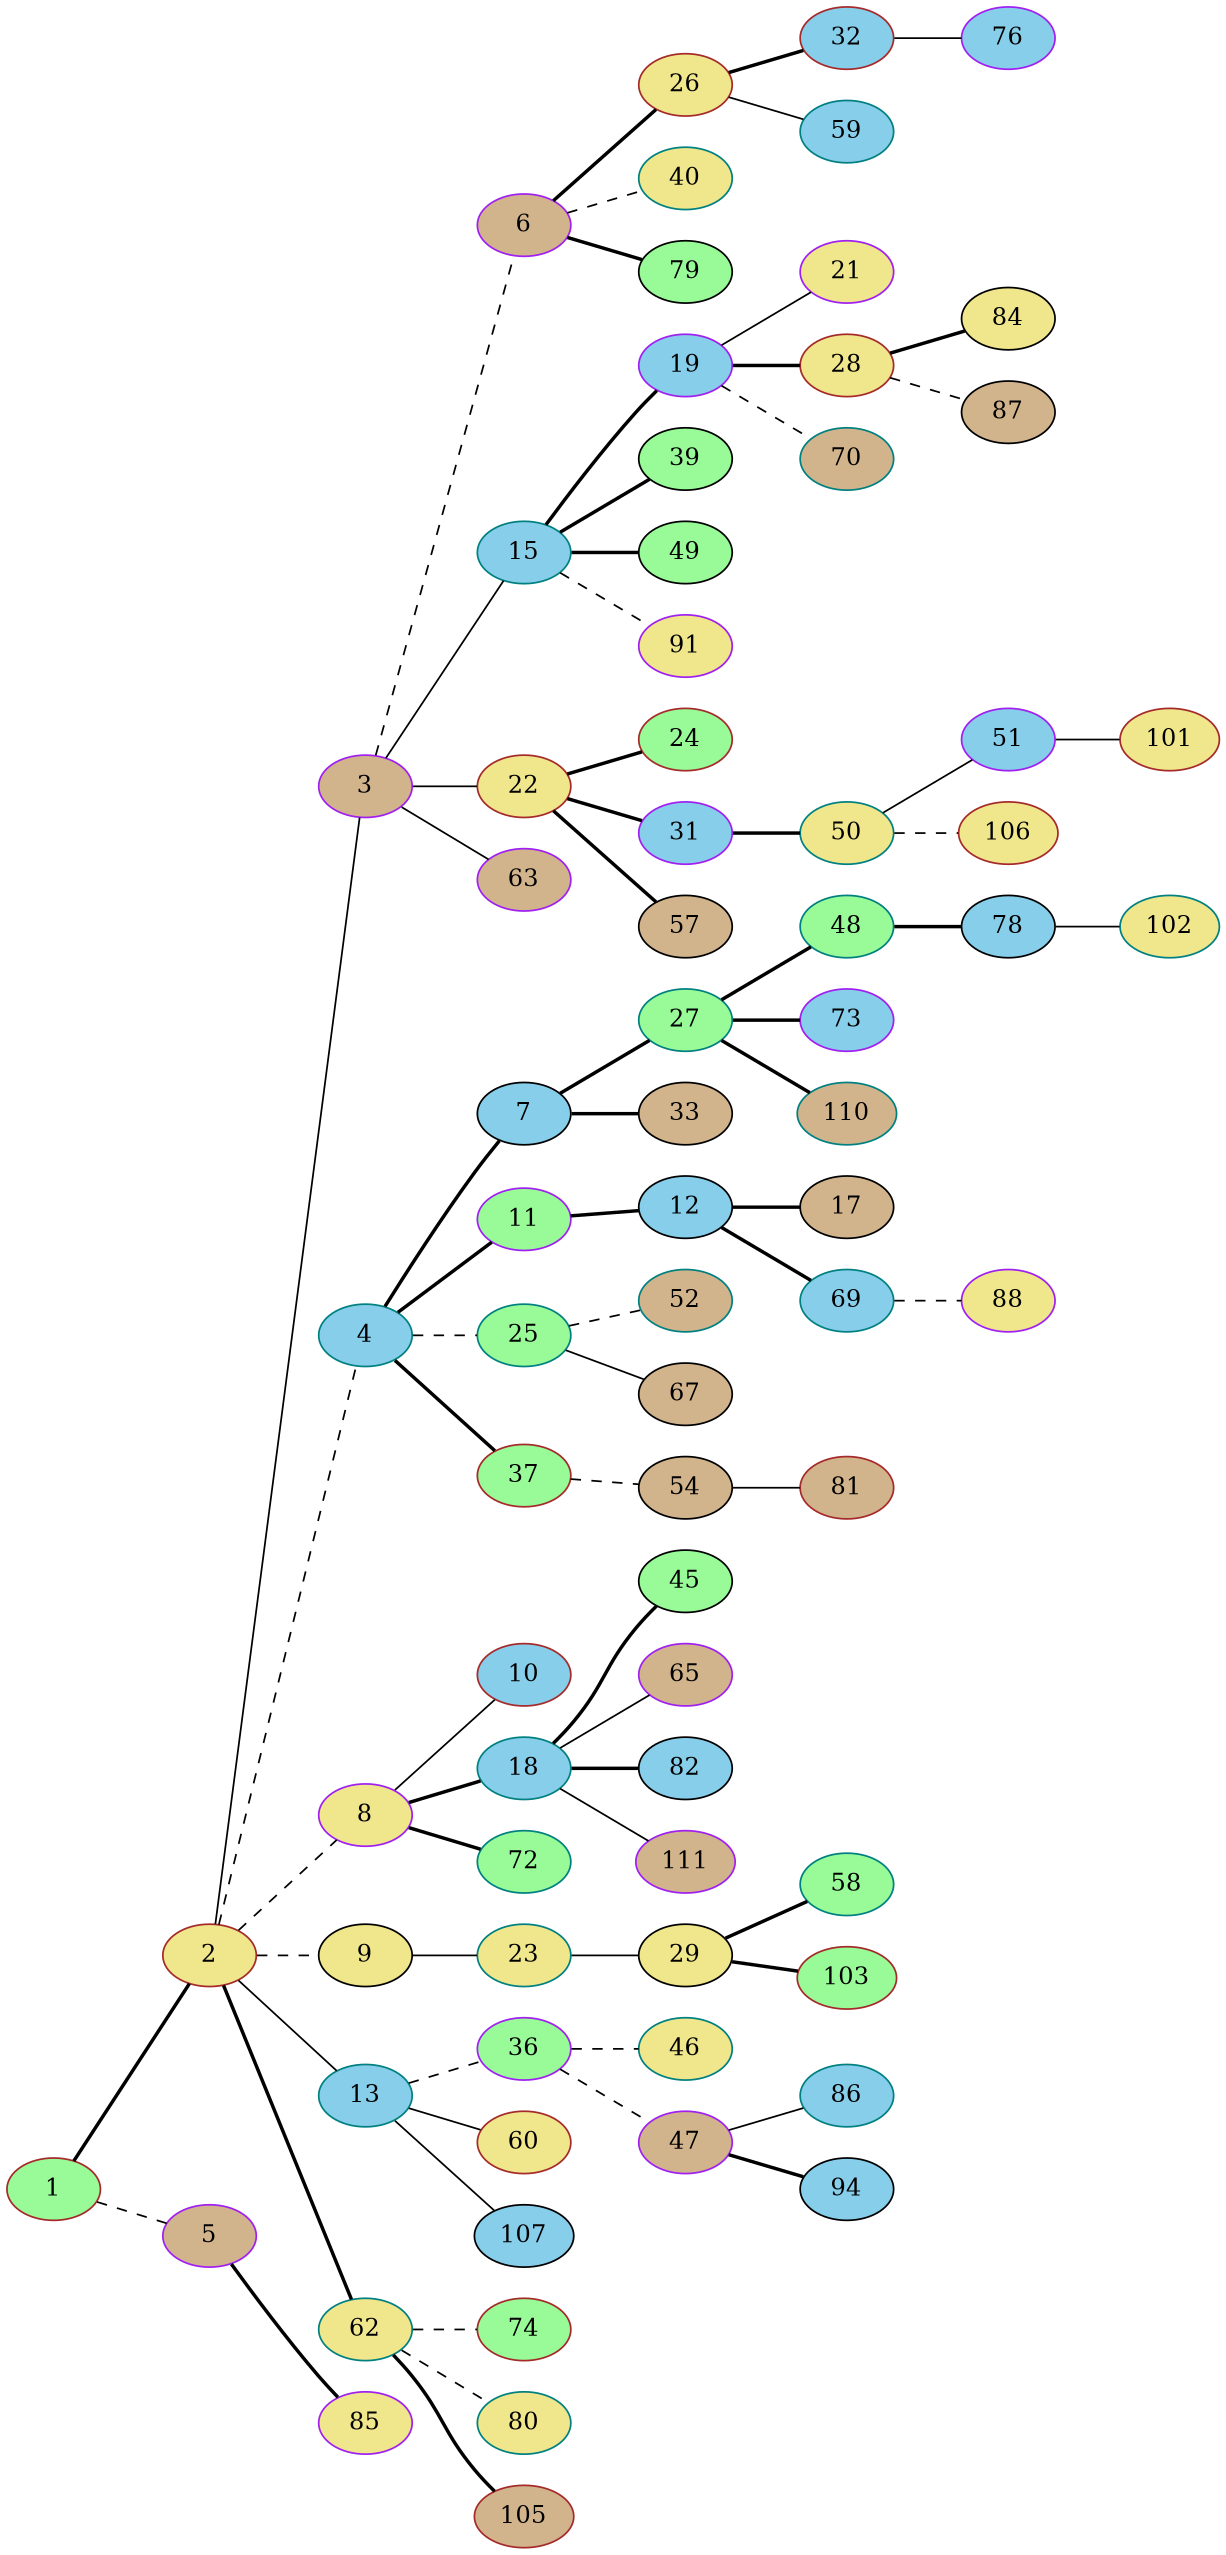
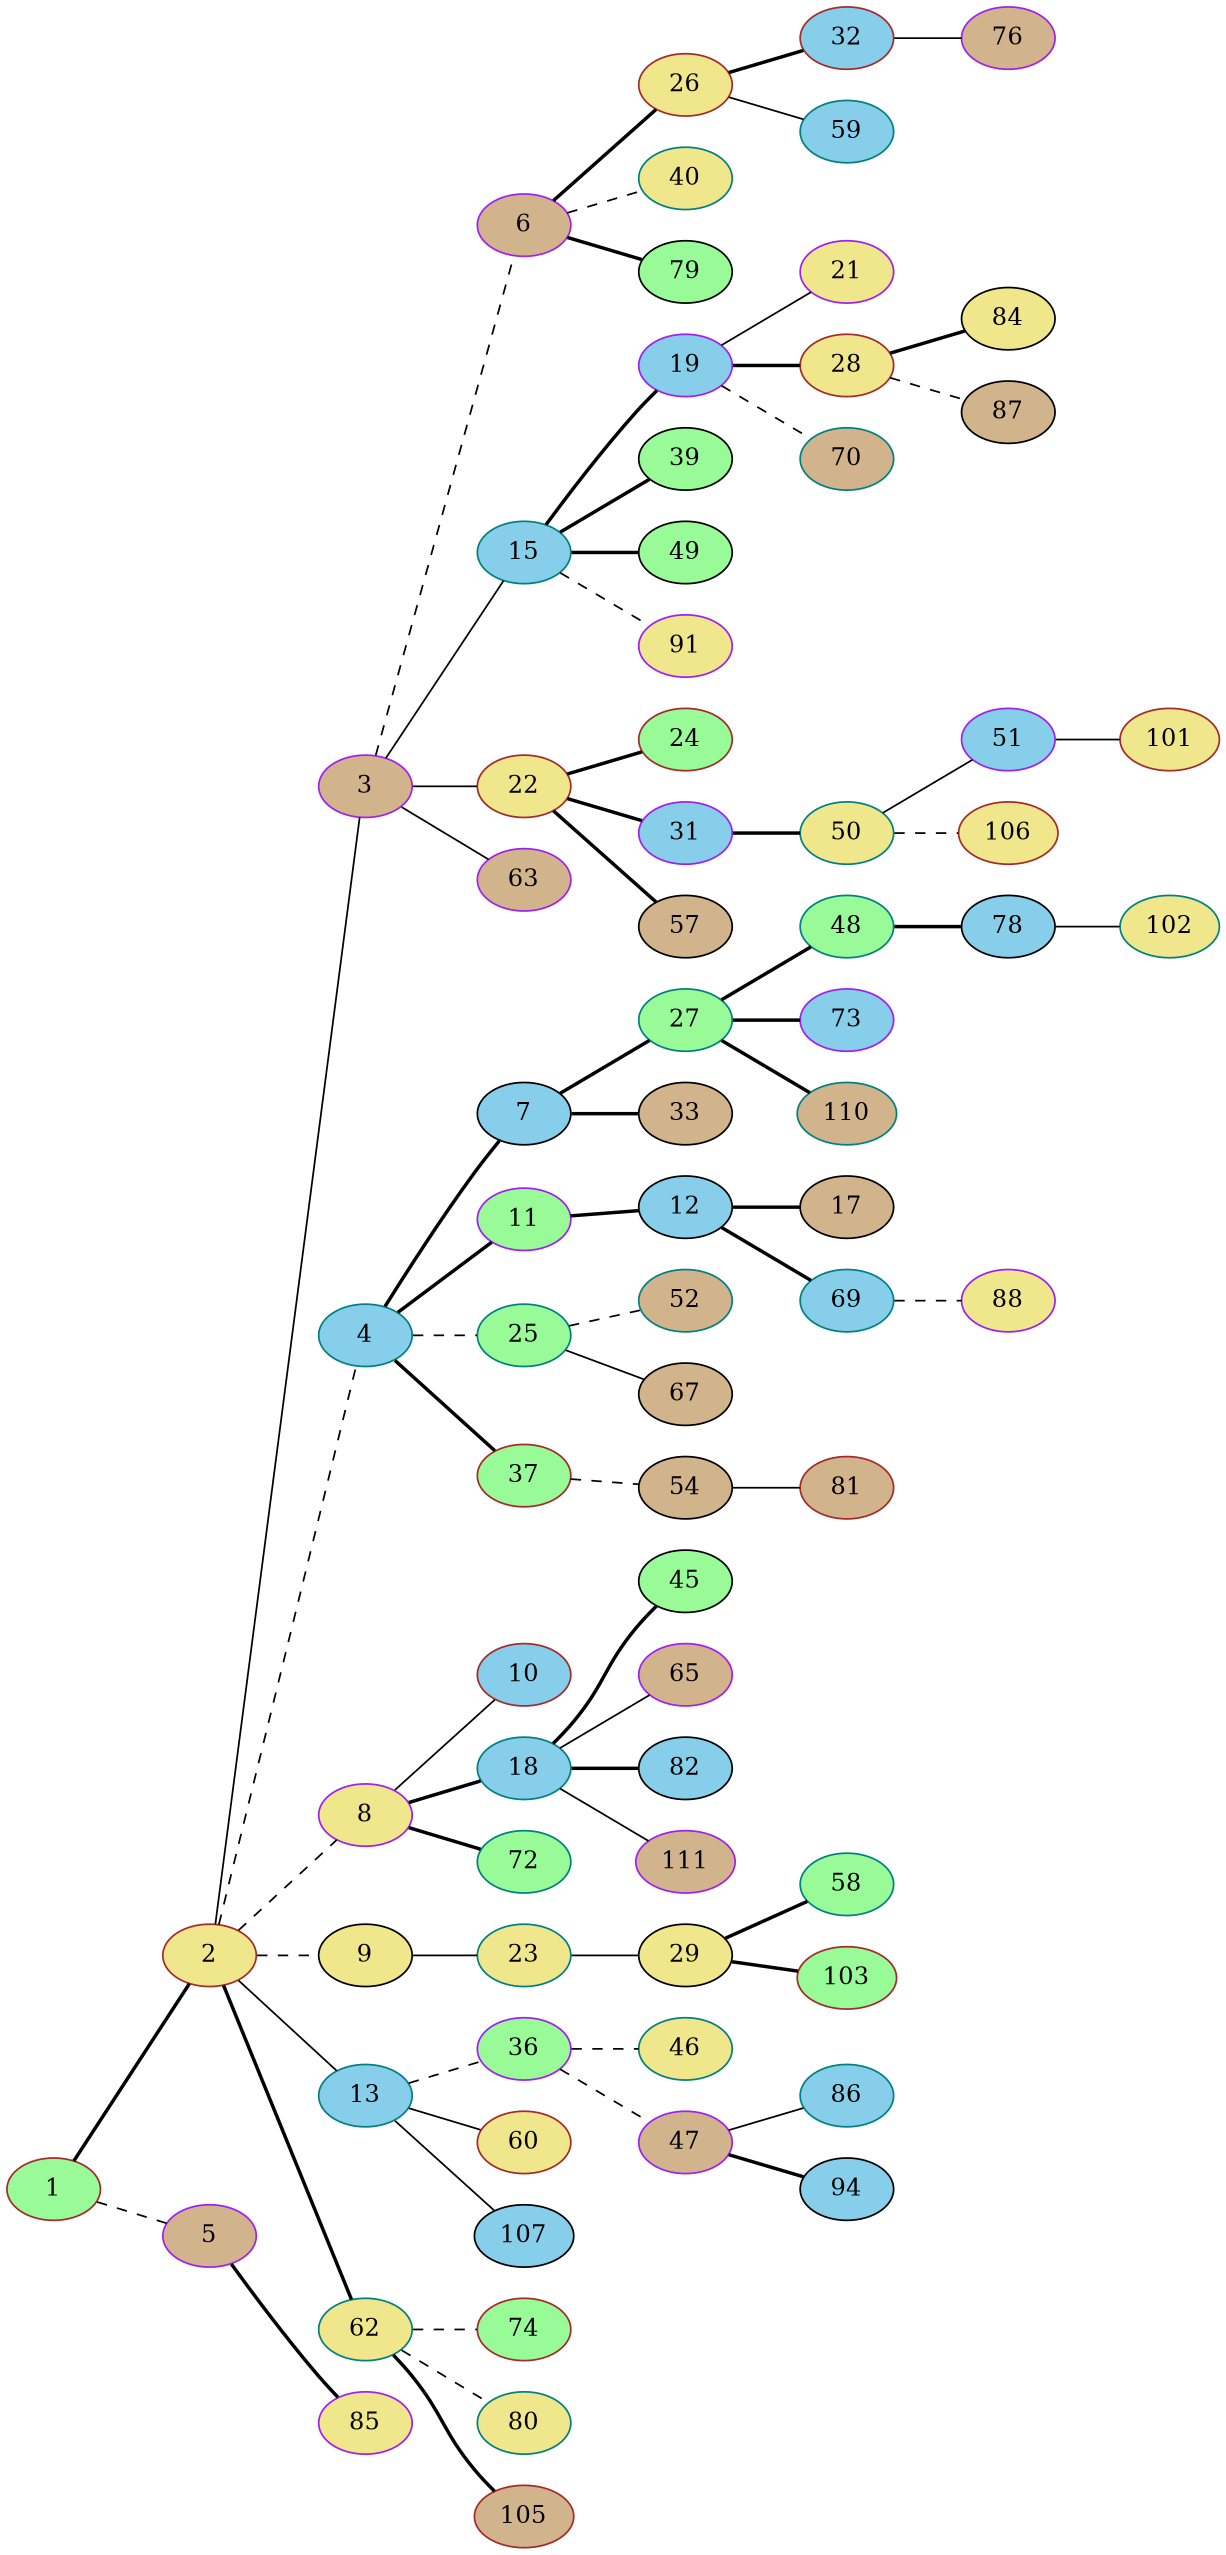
(1008, 38) -> (1008, 38)
